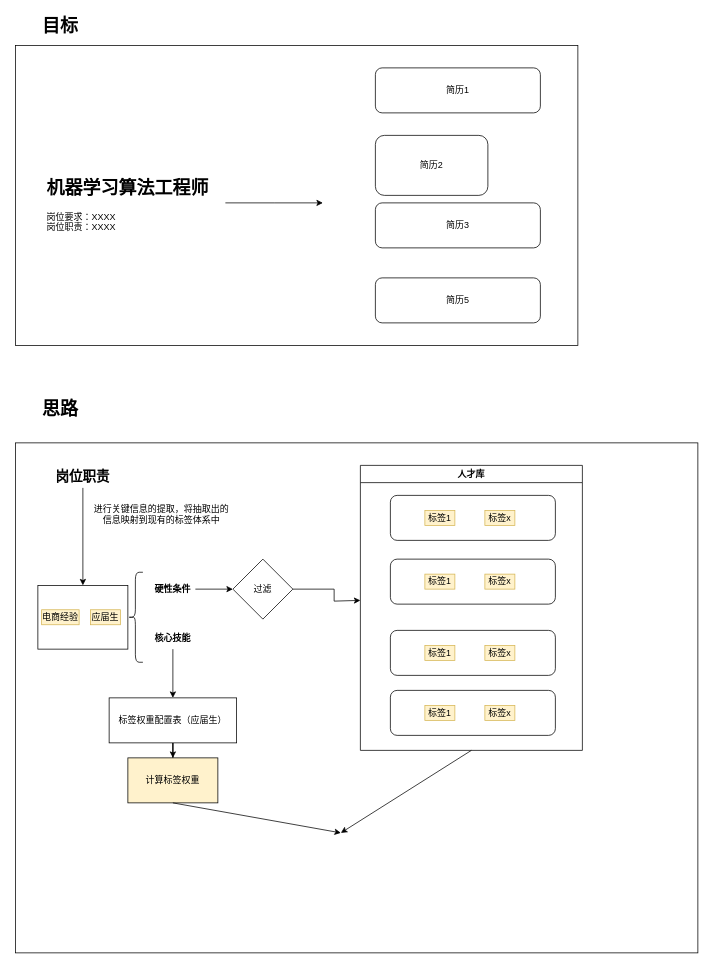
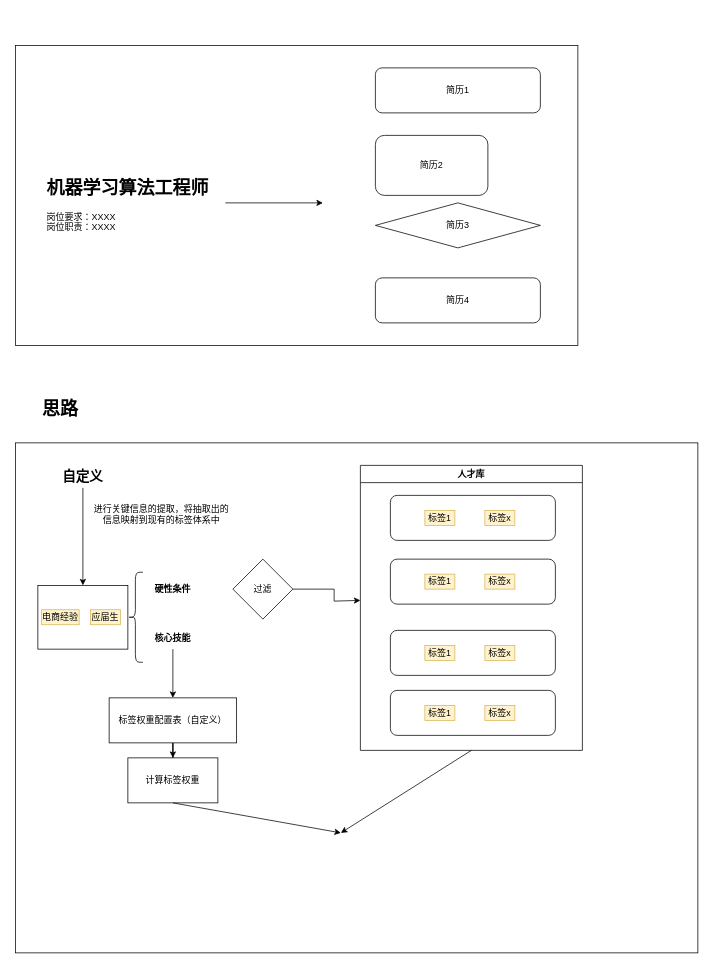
(60, 27) -> none
(458, 225) -> (458, 225)
(458, 300) -> (458, 300)
(83, 477) -> (83, 477)
(226, 589) -> none
(173, 720) -> (173, 720)
(173, 780) -> (173, 780)
